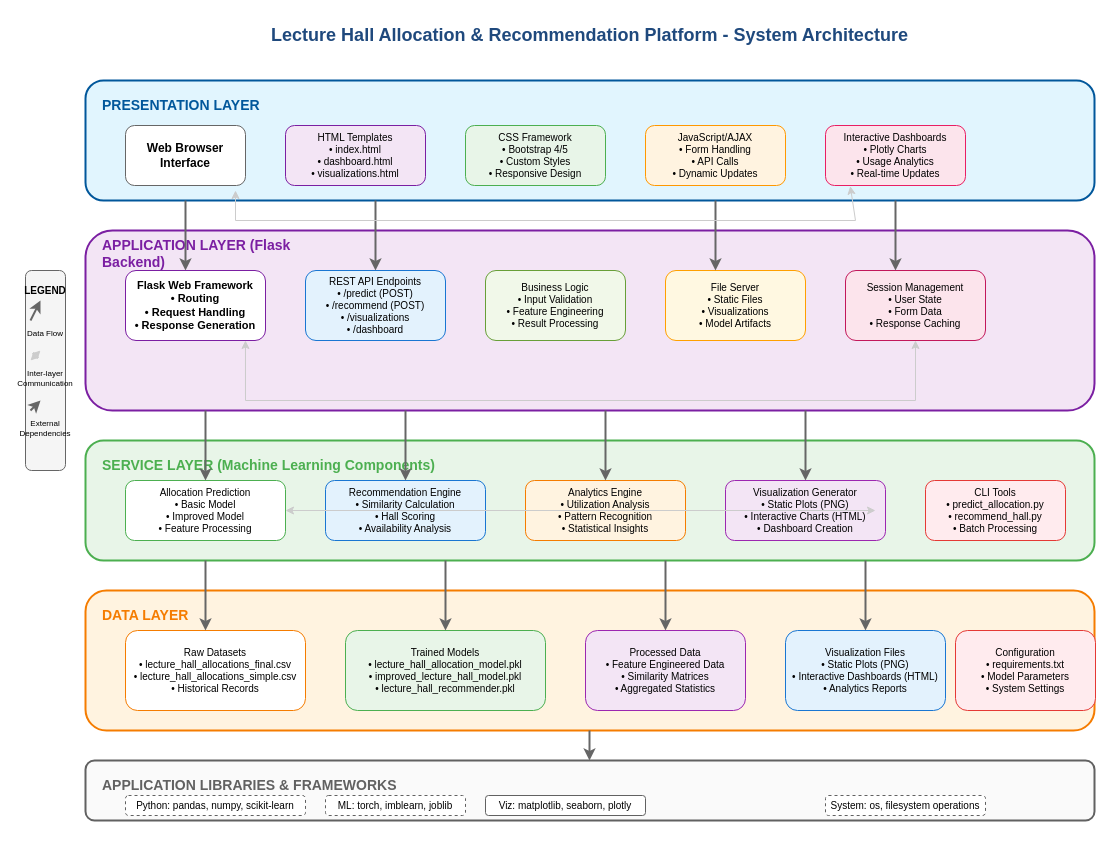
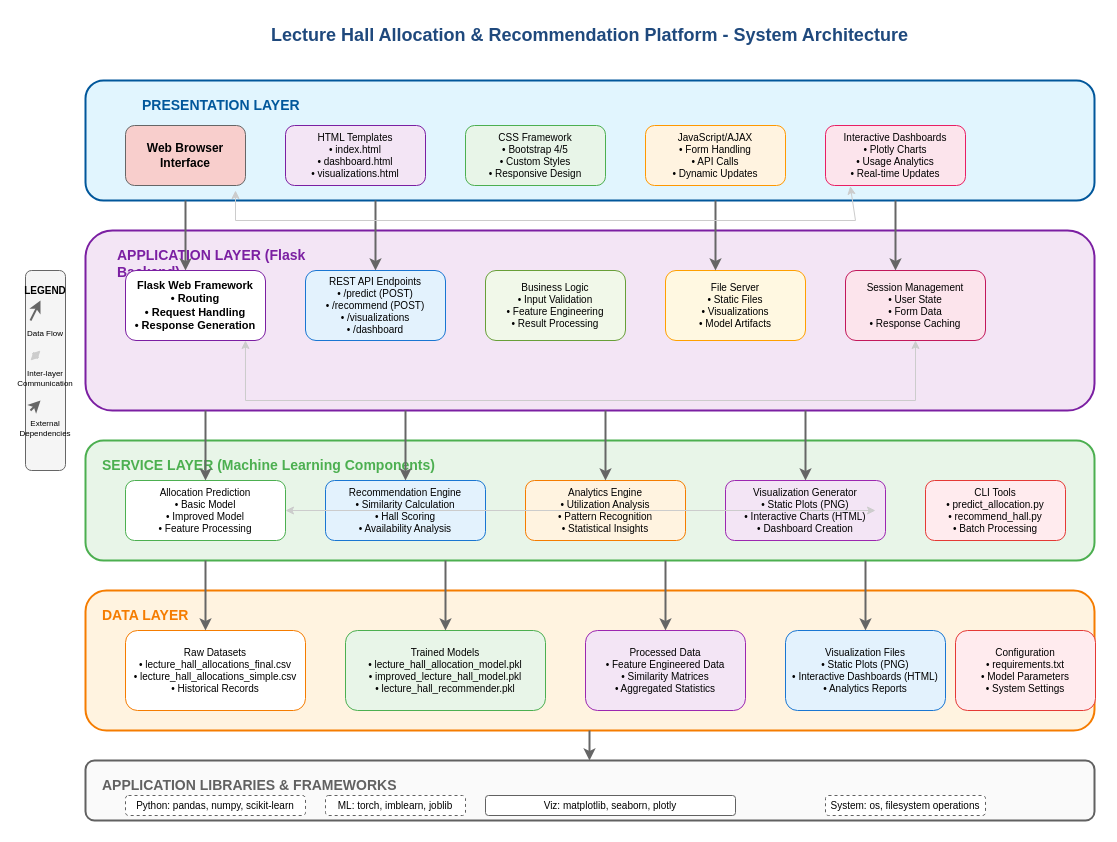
(201, 101) -> (241, 101)
(186, 156) -> (186, 156)
(226, 241) -> (241, 251)
(566, 806) -> (611, 806)
